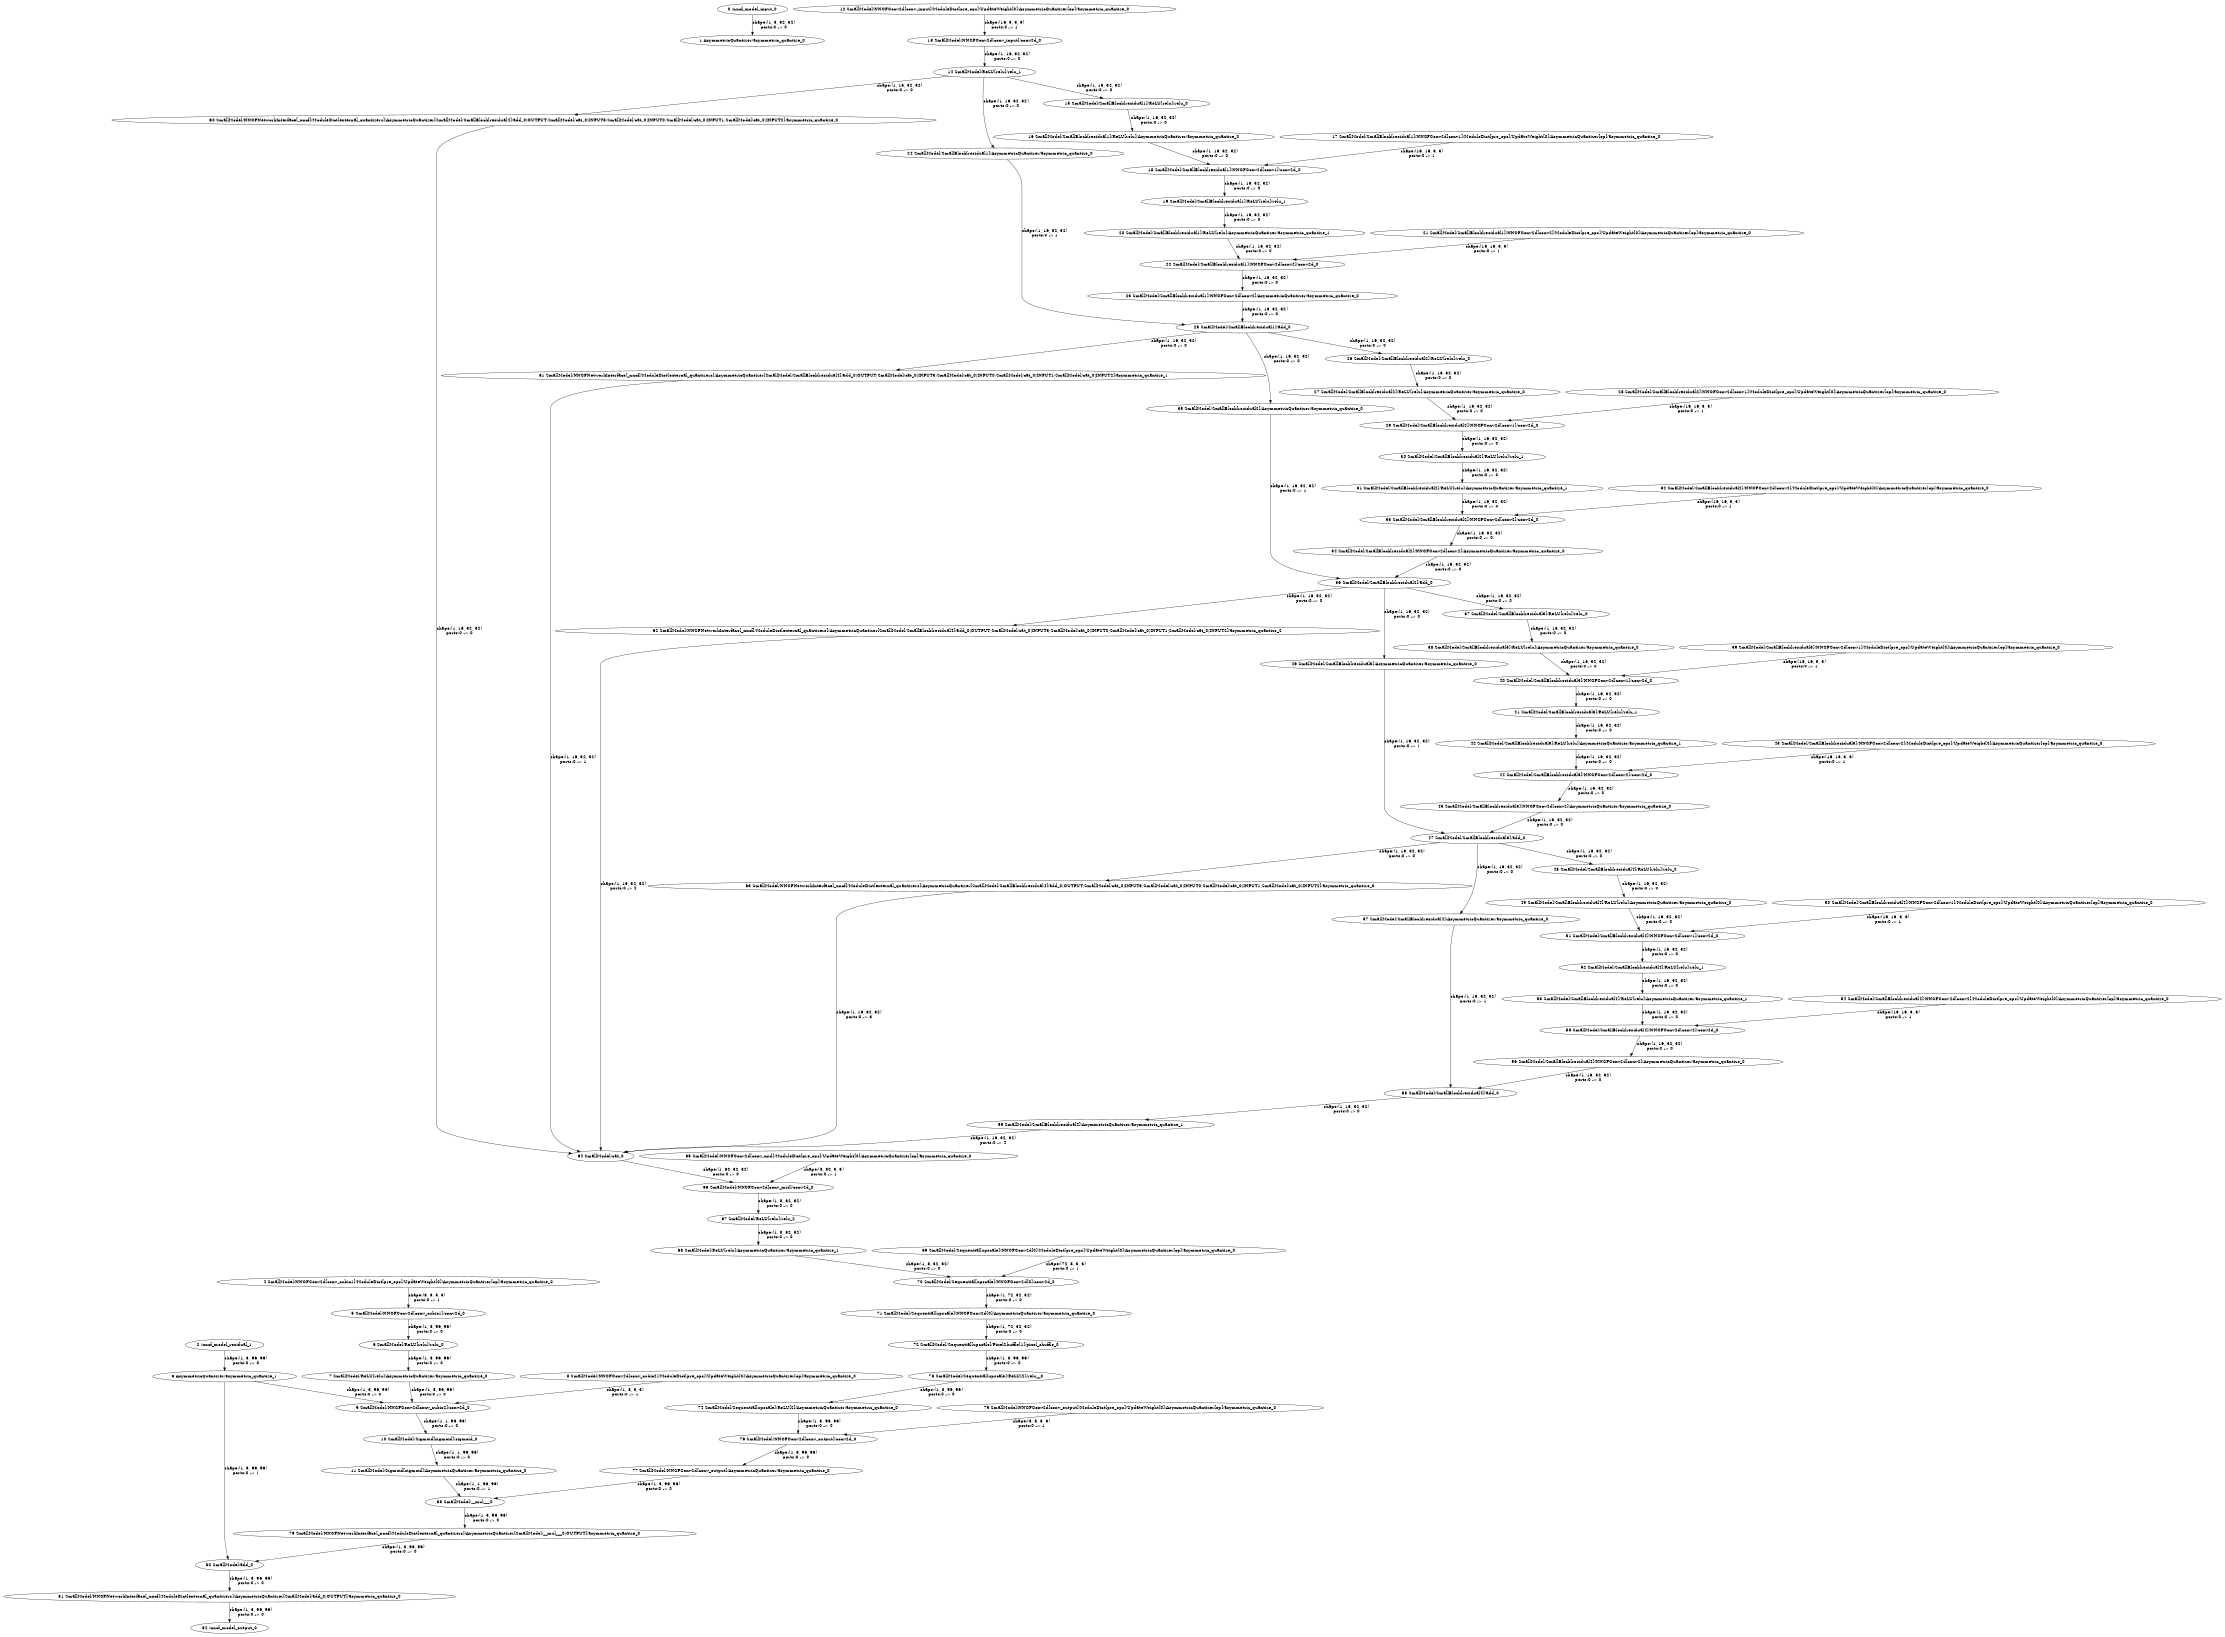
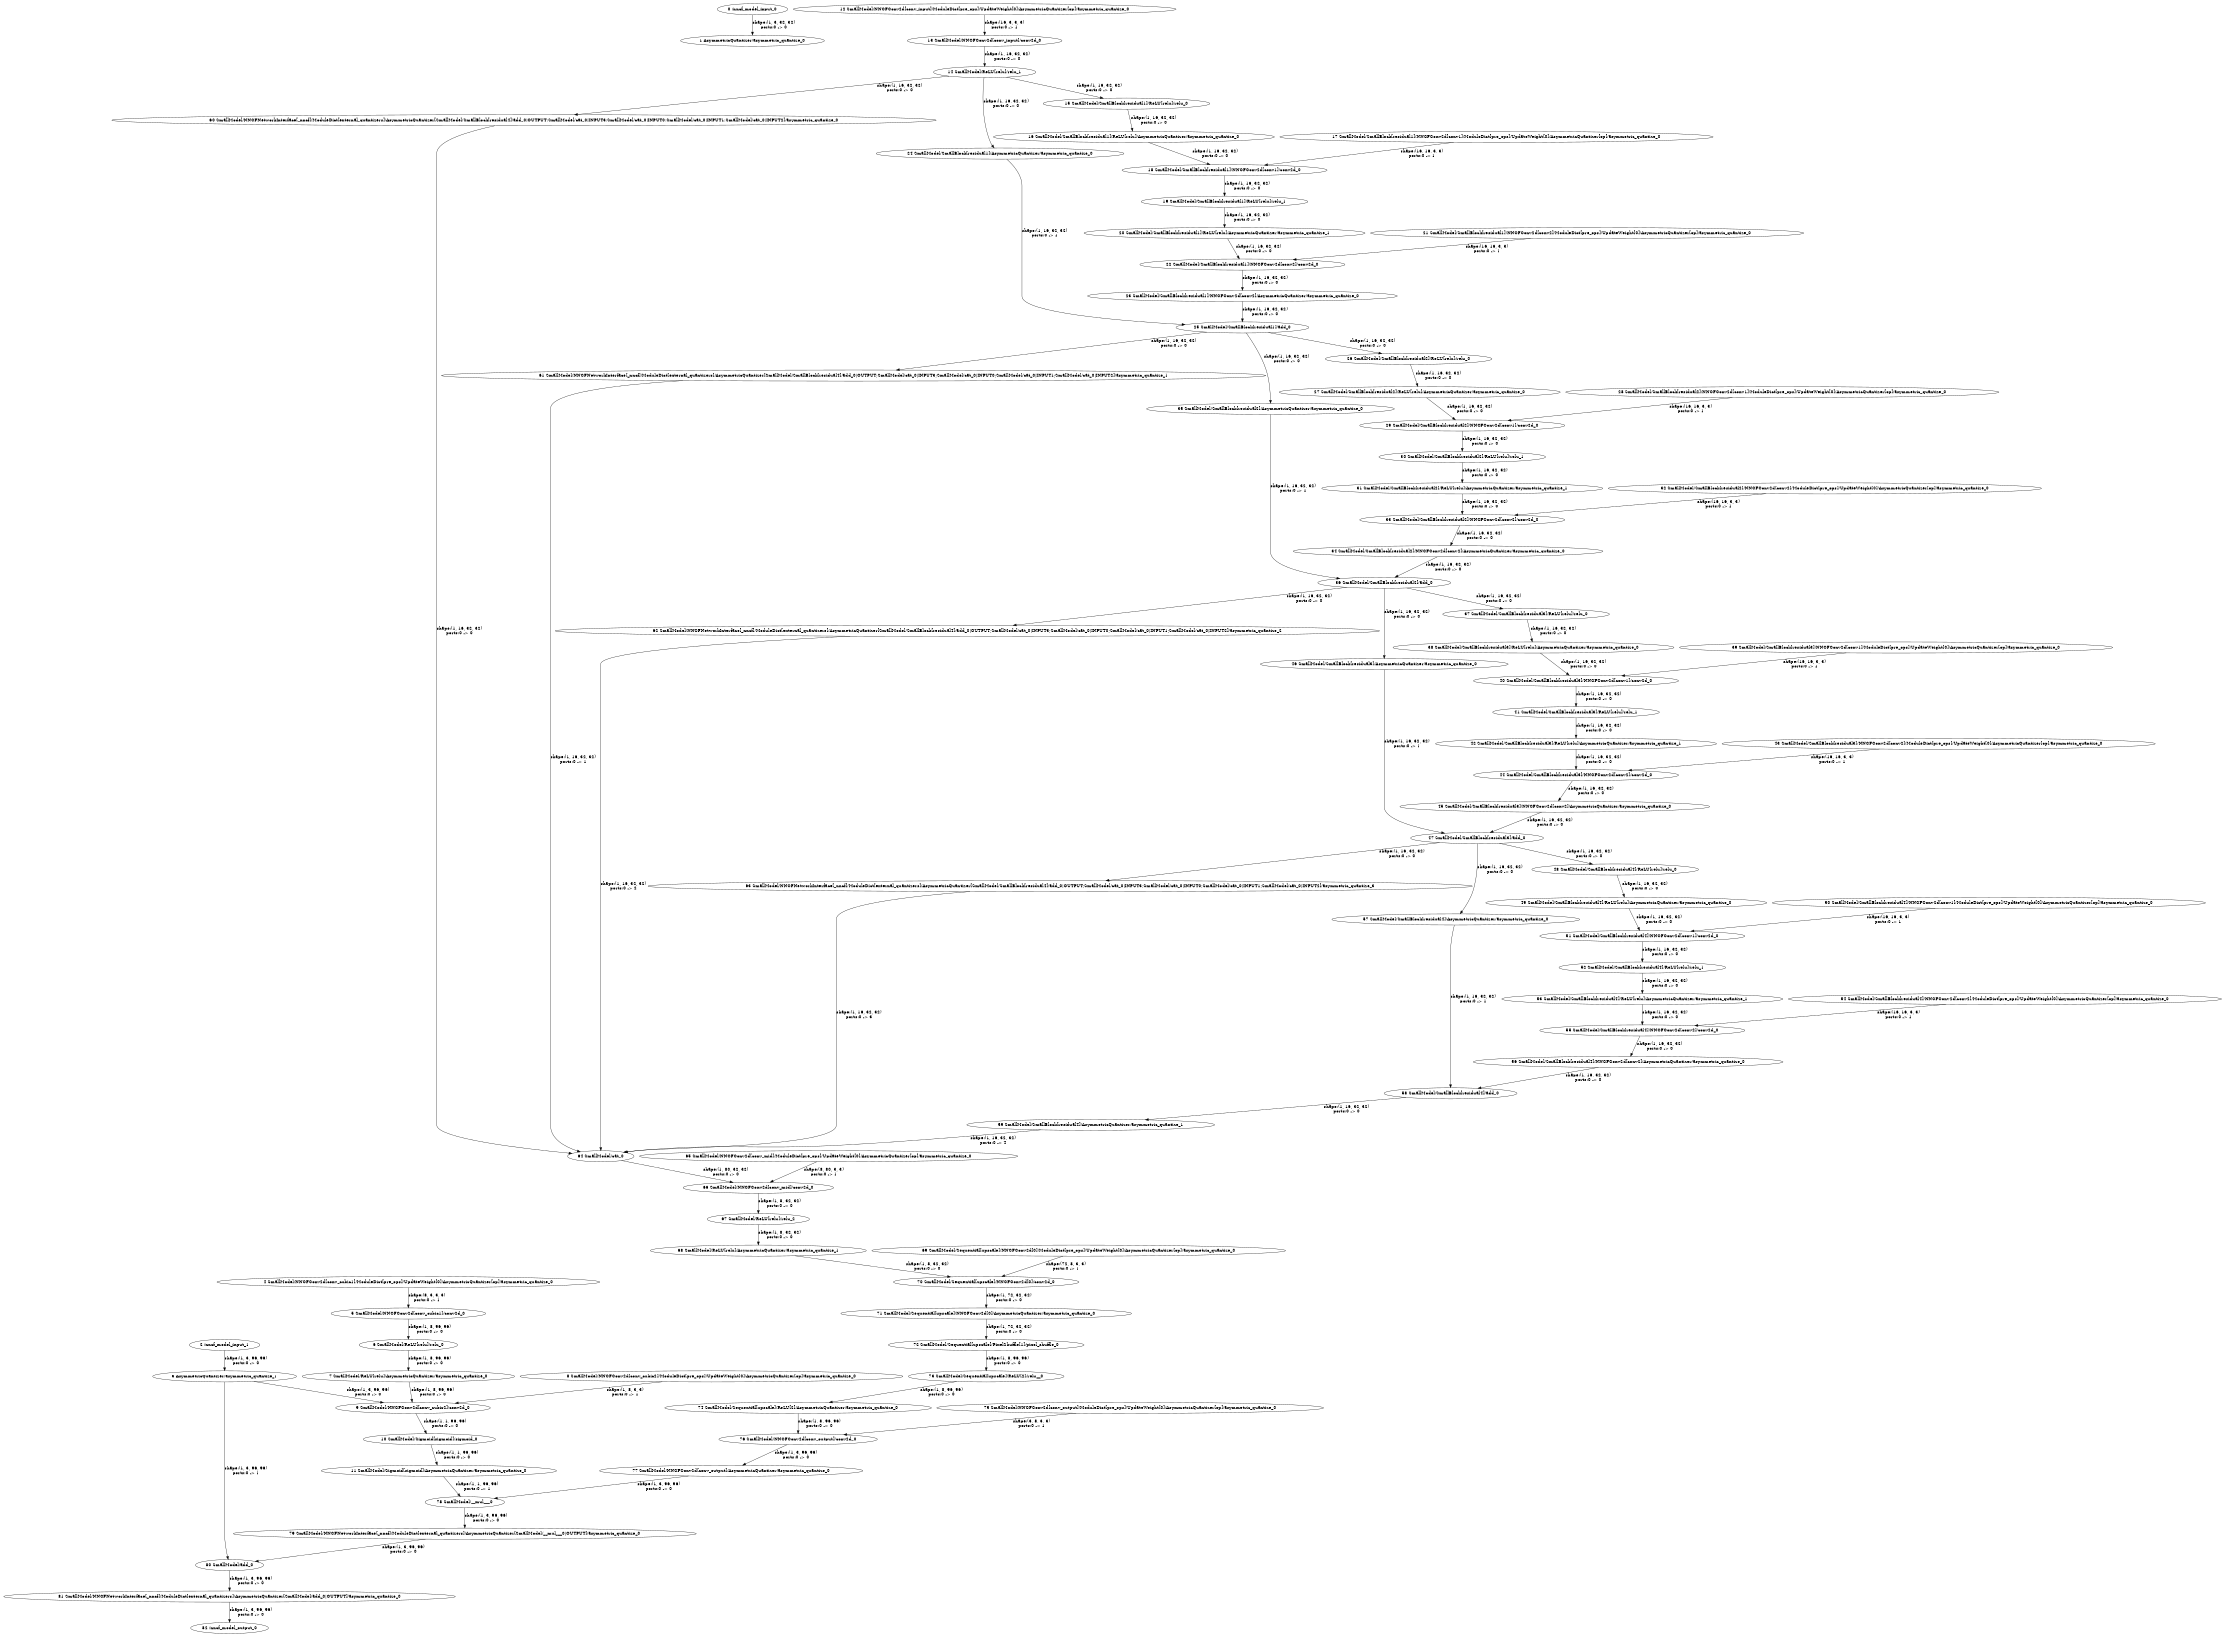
(225, 1345) -> (225, 1345)
(465, 1502) -> (465, 1502)
